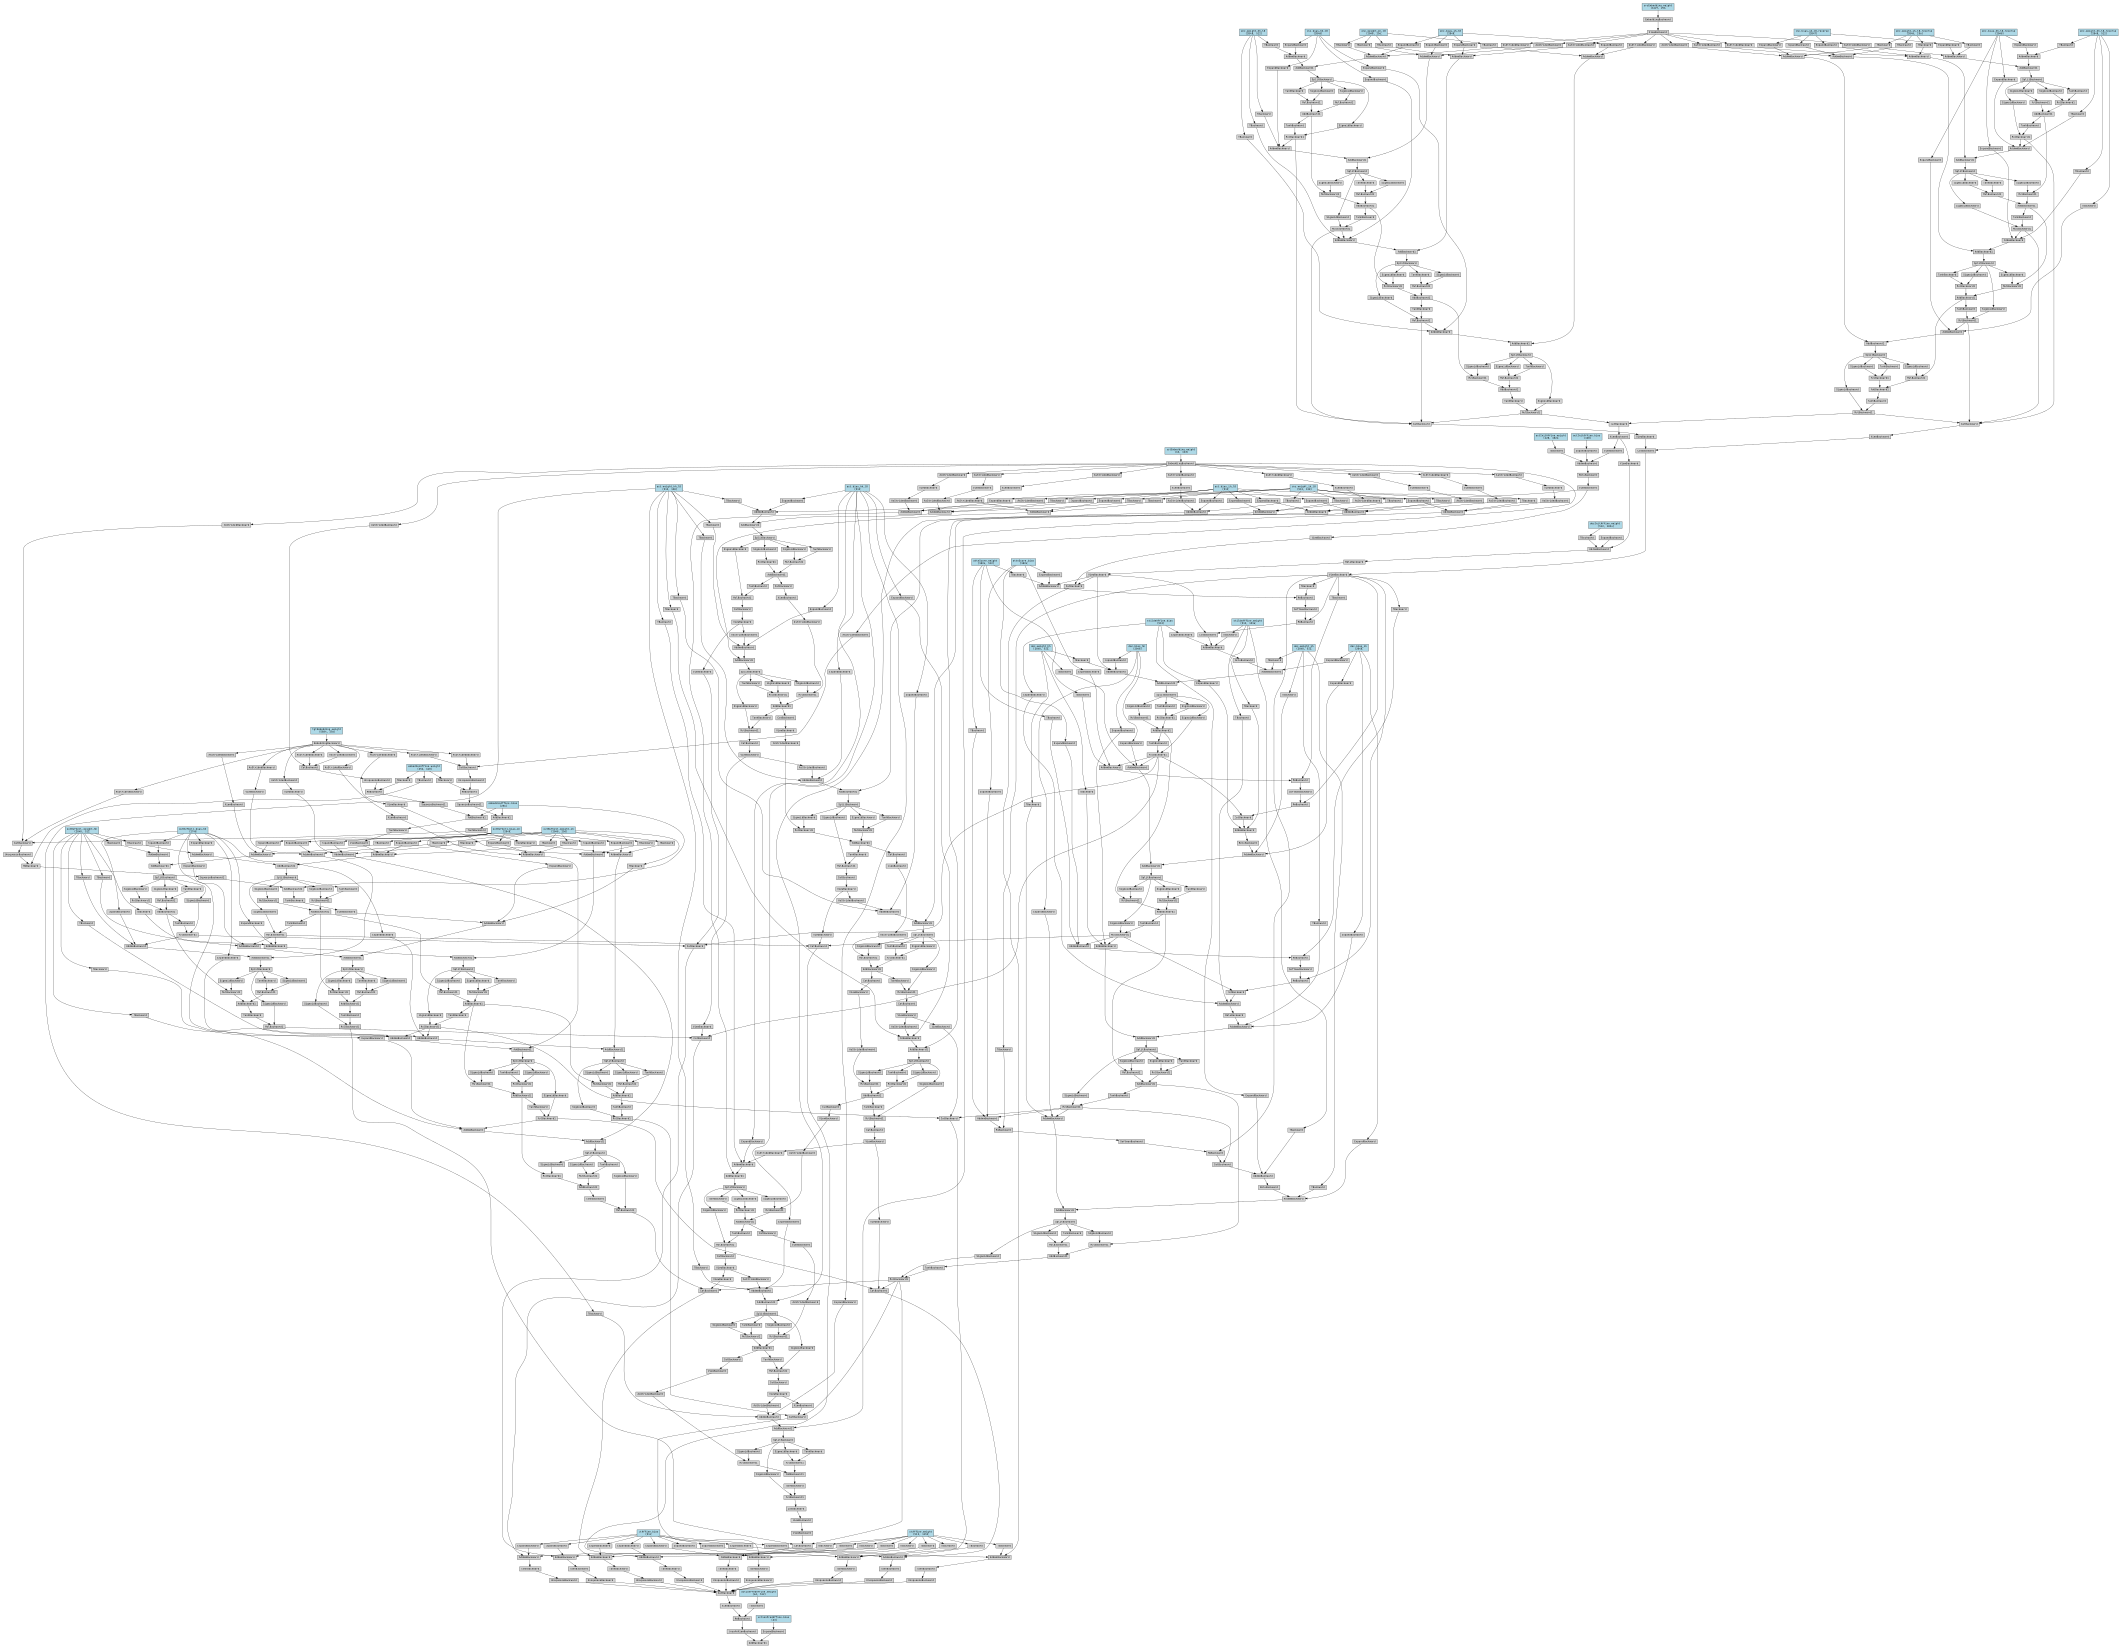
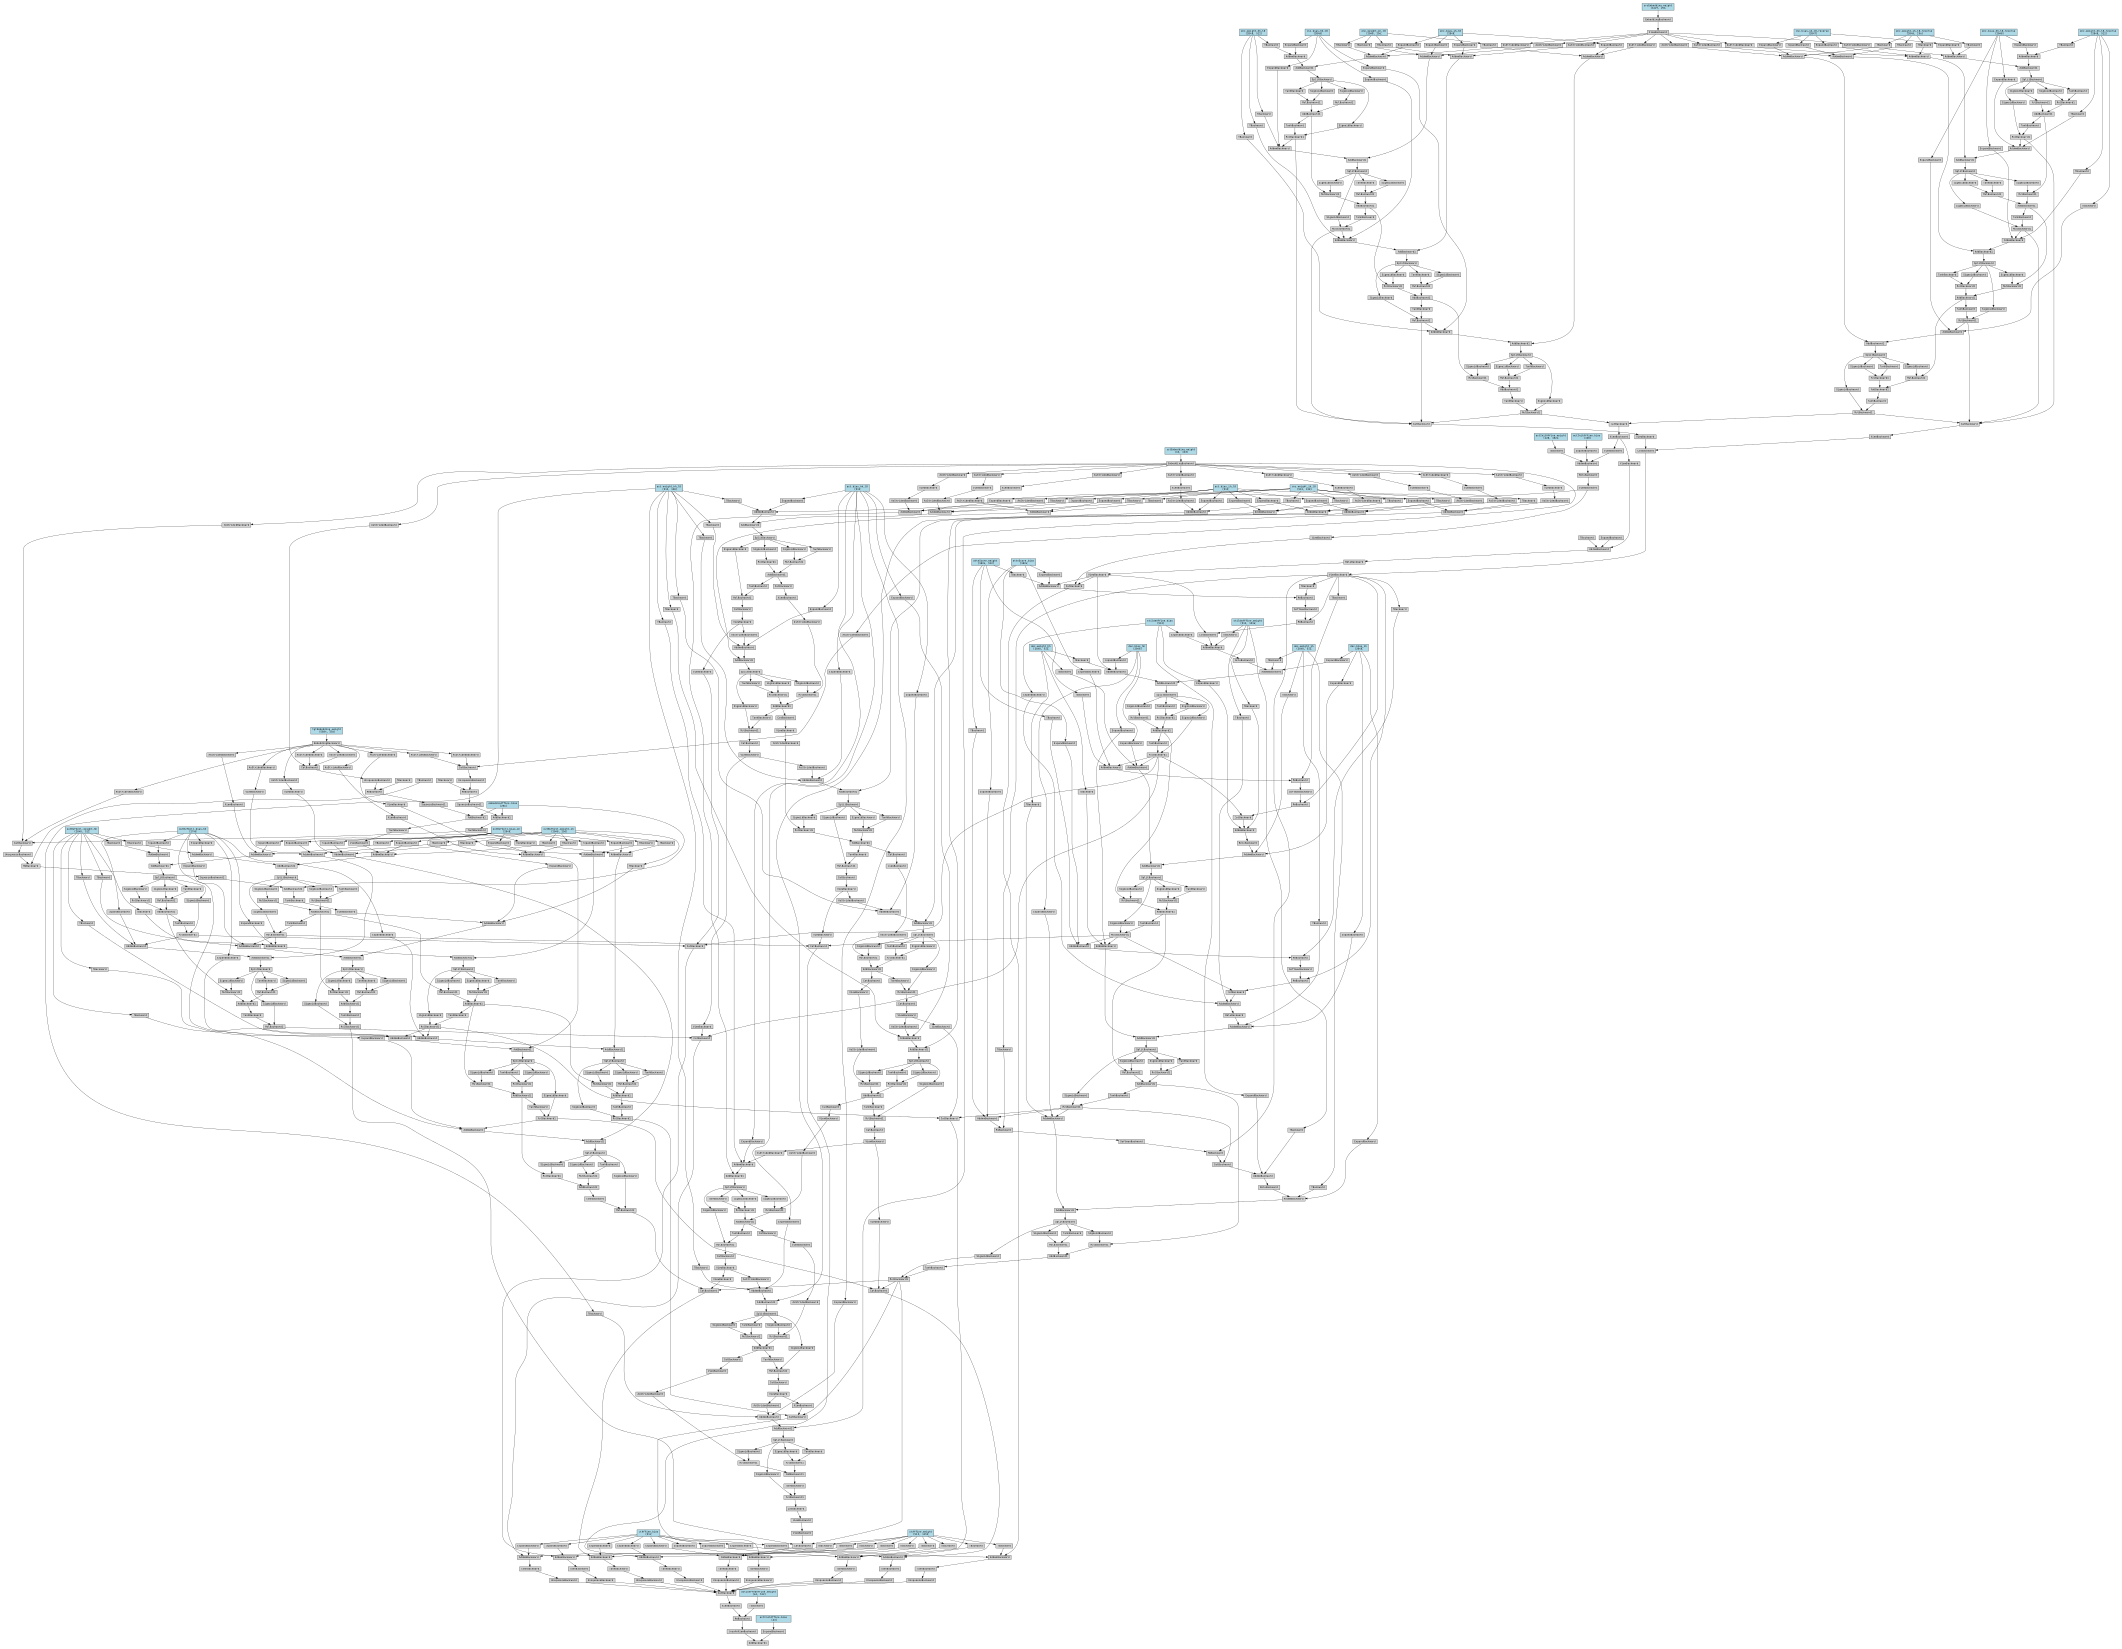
(1605, 525) -> none
(424, 768) -> none
(774, 1619) -> (774, 1619)
